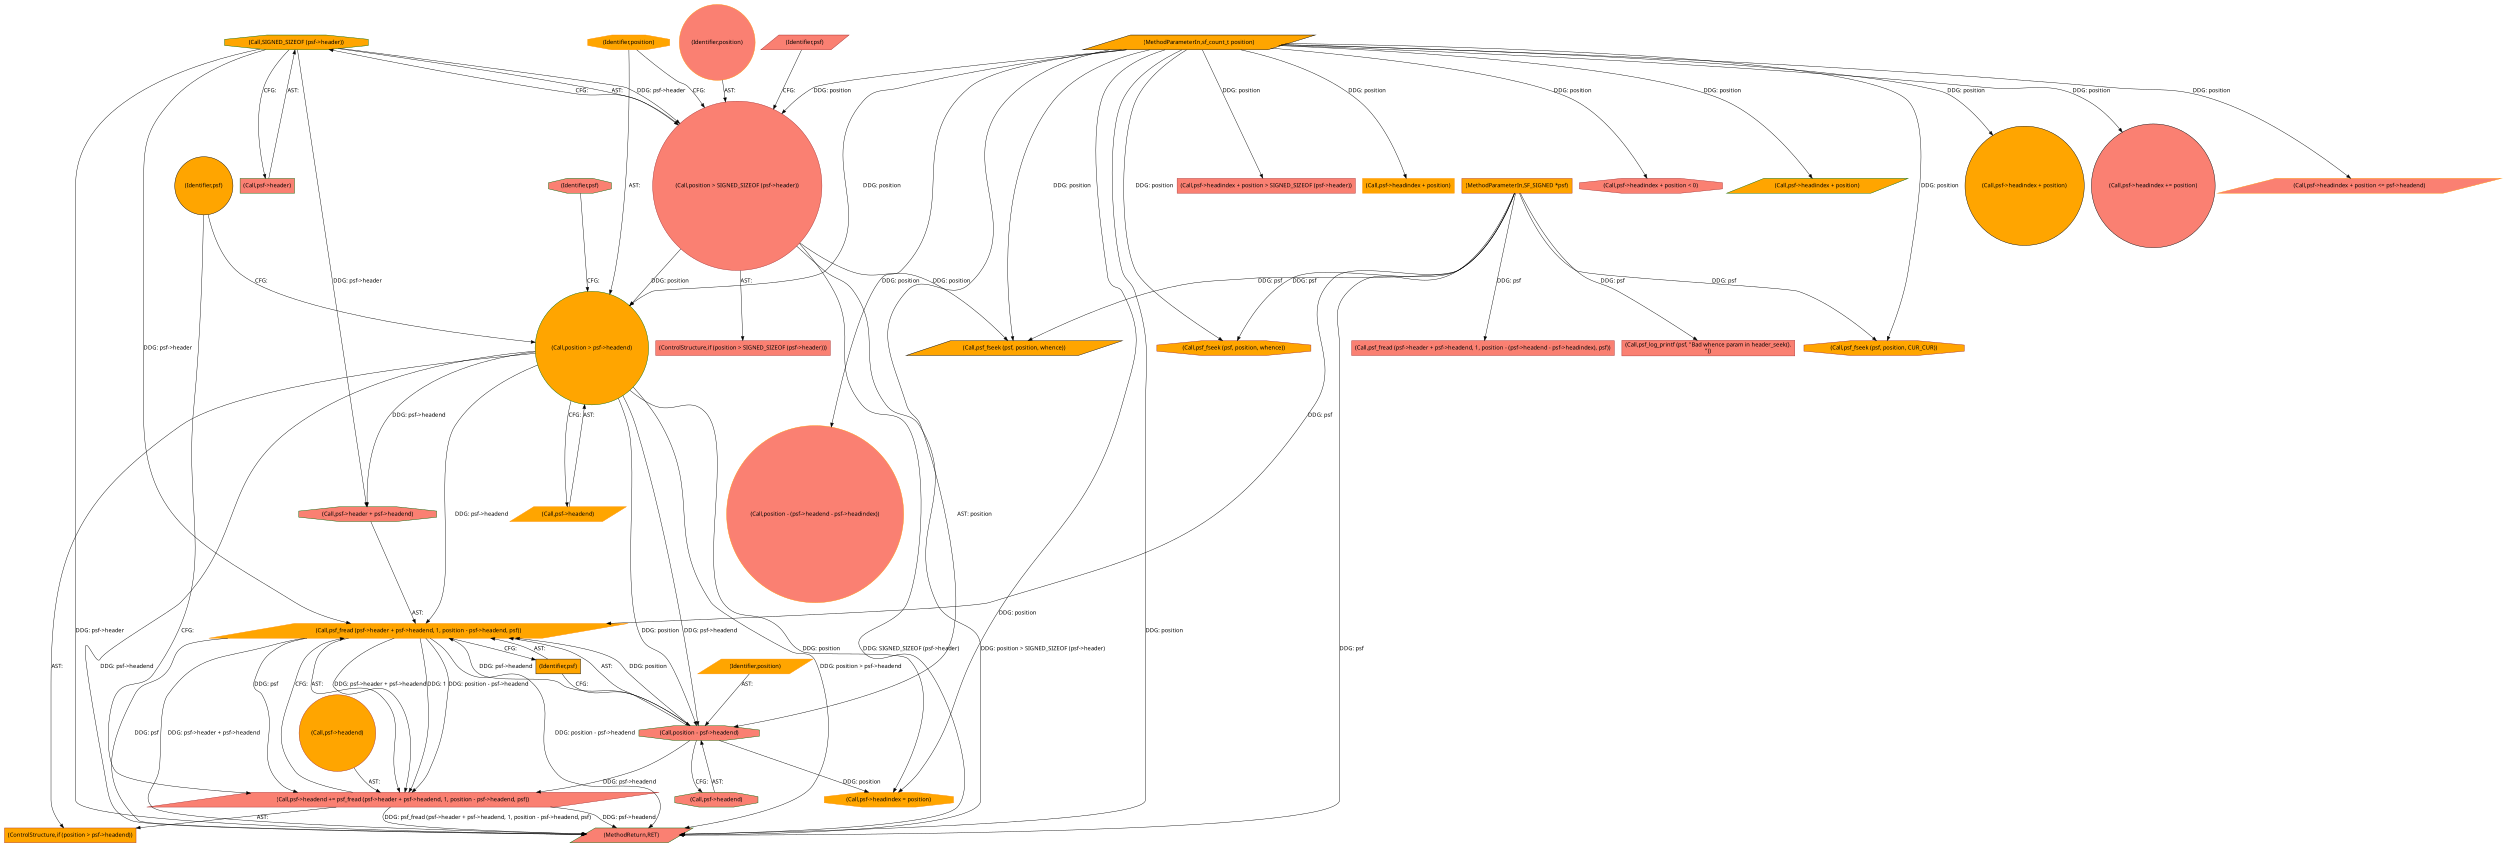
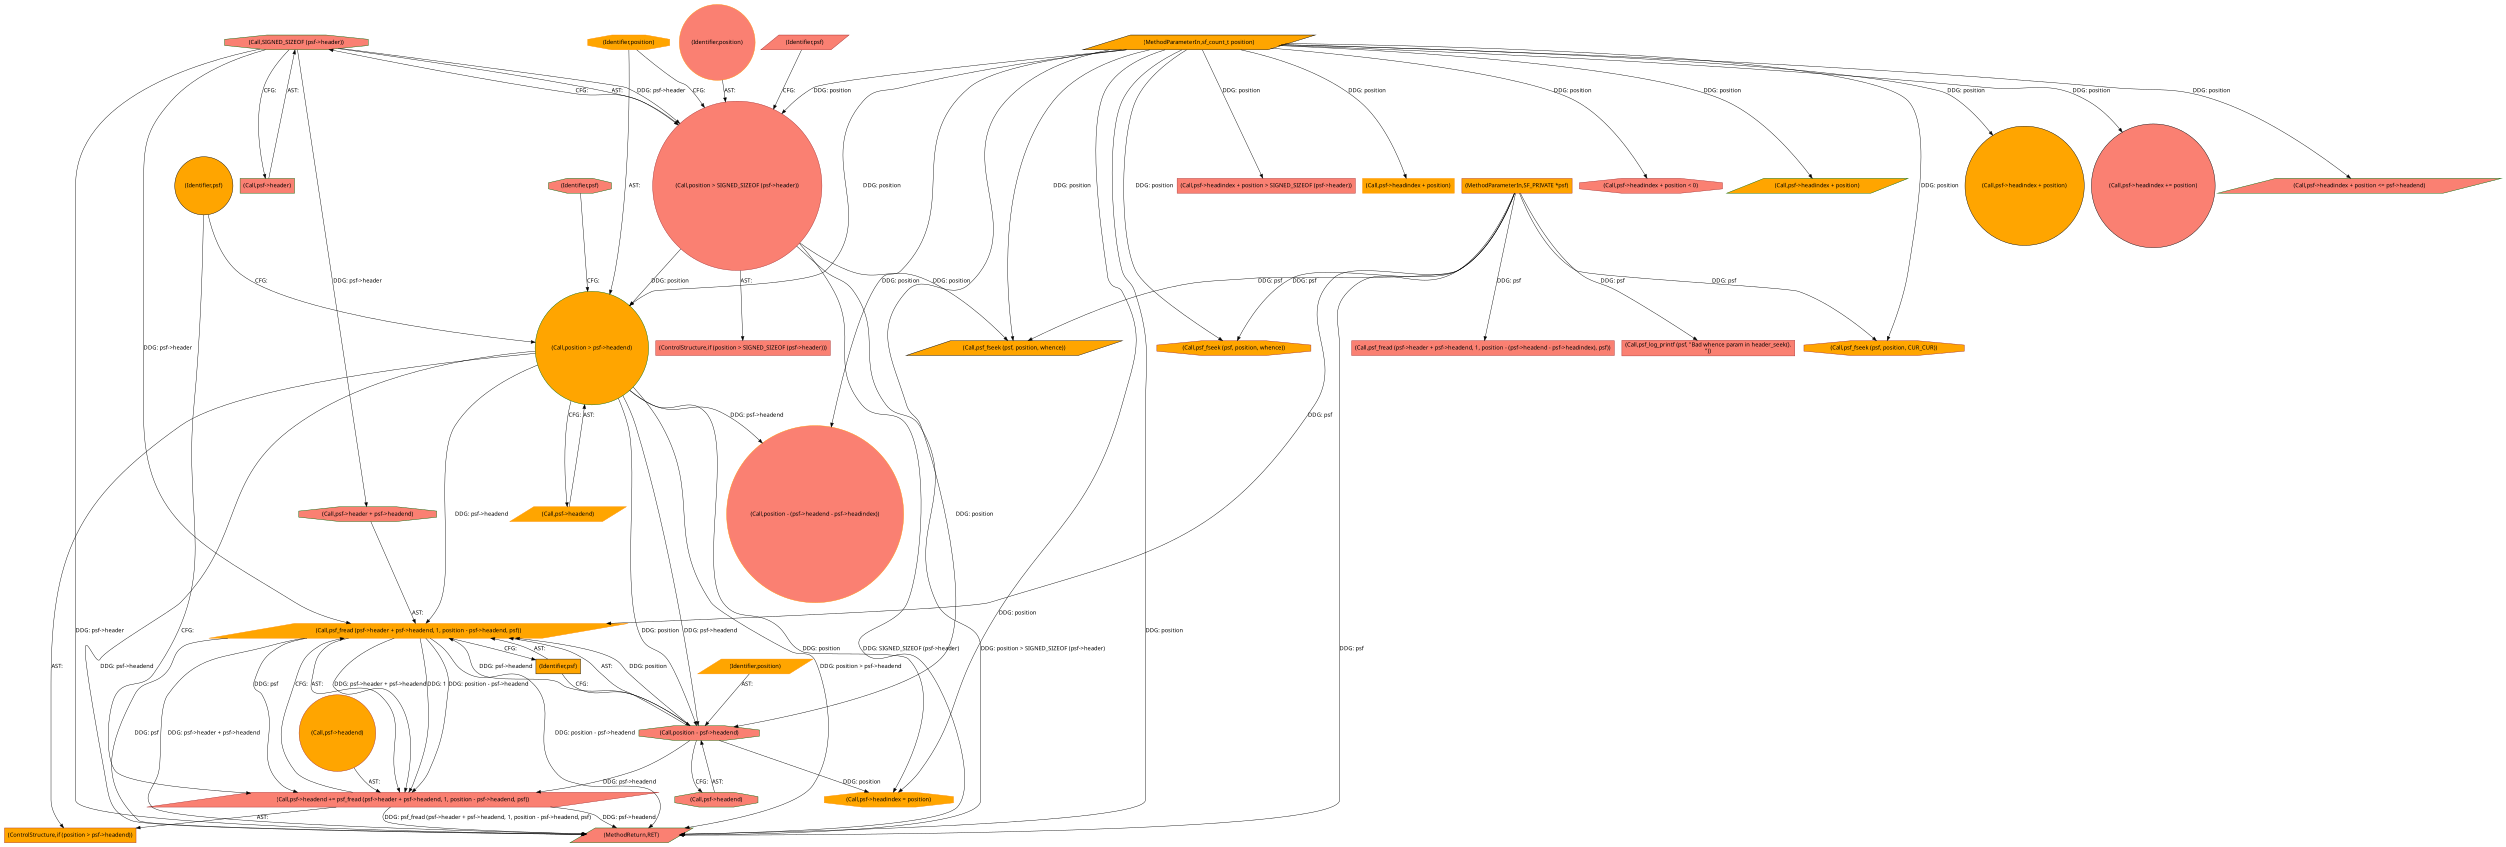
(296, 42) -> (296, 42)
(1517, 186) -> (1517, 186)
(2359, 186) -> (2359, 186)
(416, 392) -> (690, 408)
(975, 514) -> (975, 514)
